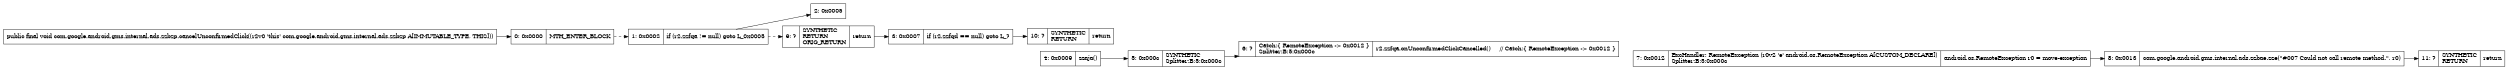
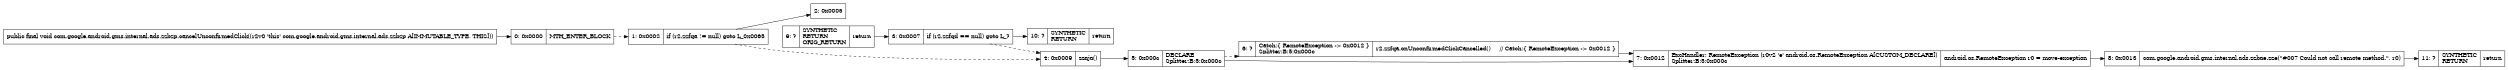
(716, 36) -> (716, 36)
(773, 37) -> (885, 58)
none -> (1013, 48)
none -> (1624, 53)
(1183, 55) -> (1180, 55)
(1230, 57) -> (1230, 57)
none -> (1427, 62)
